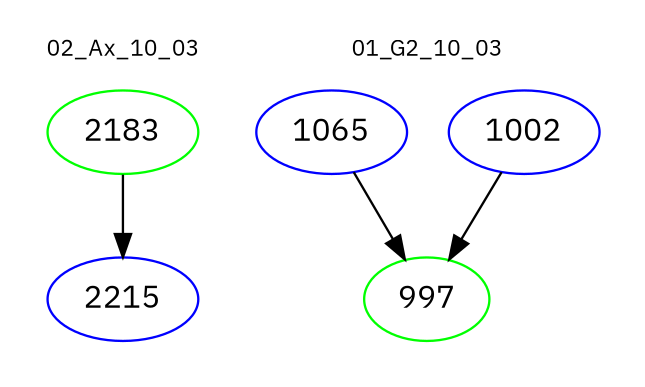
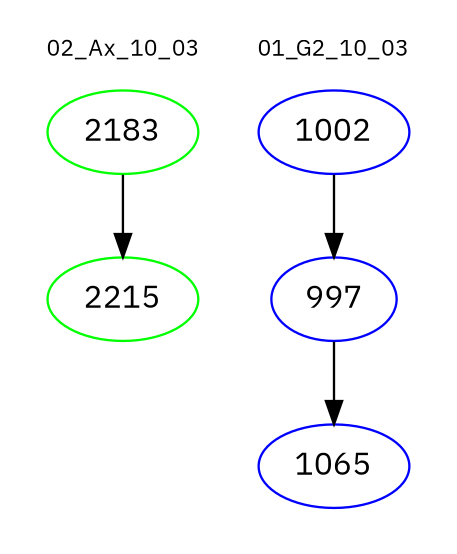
(373, 206) -> (334, 371)
(123, 299) -> (123, 299)
(427, 299) -> (334, 299)
